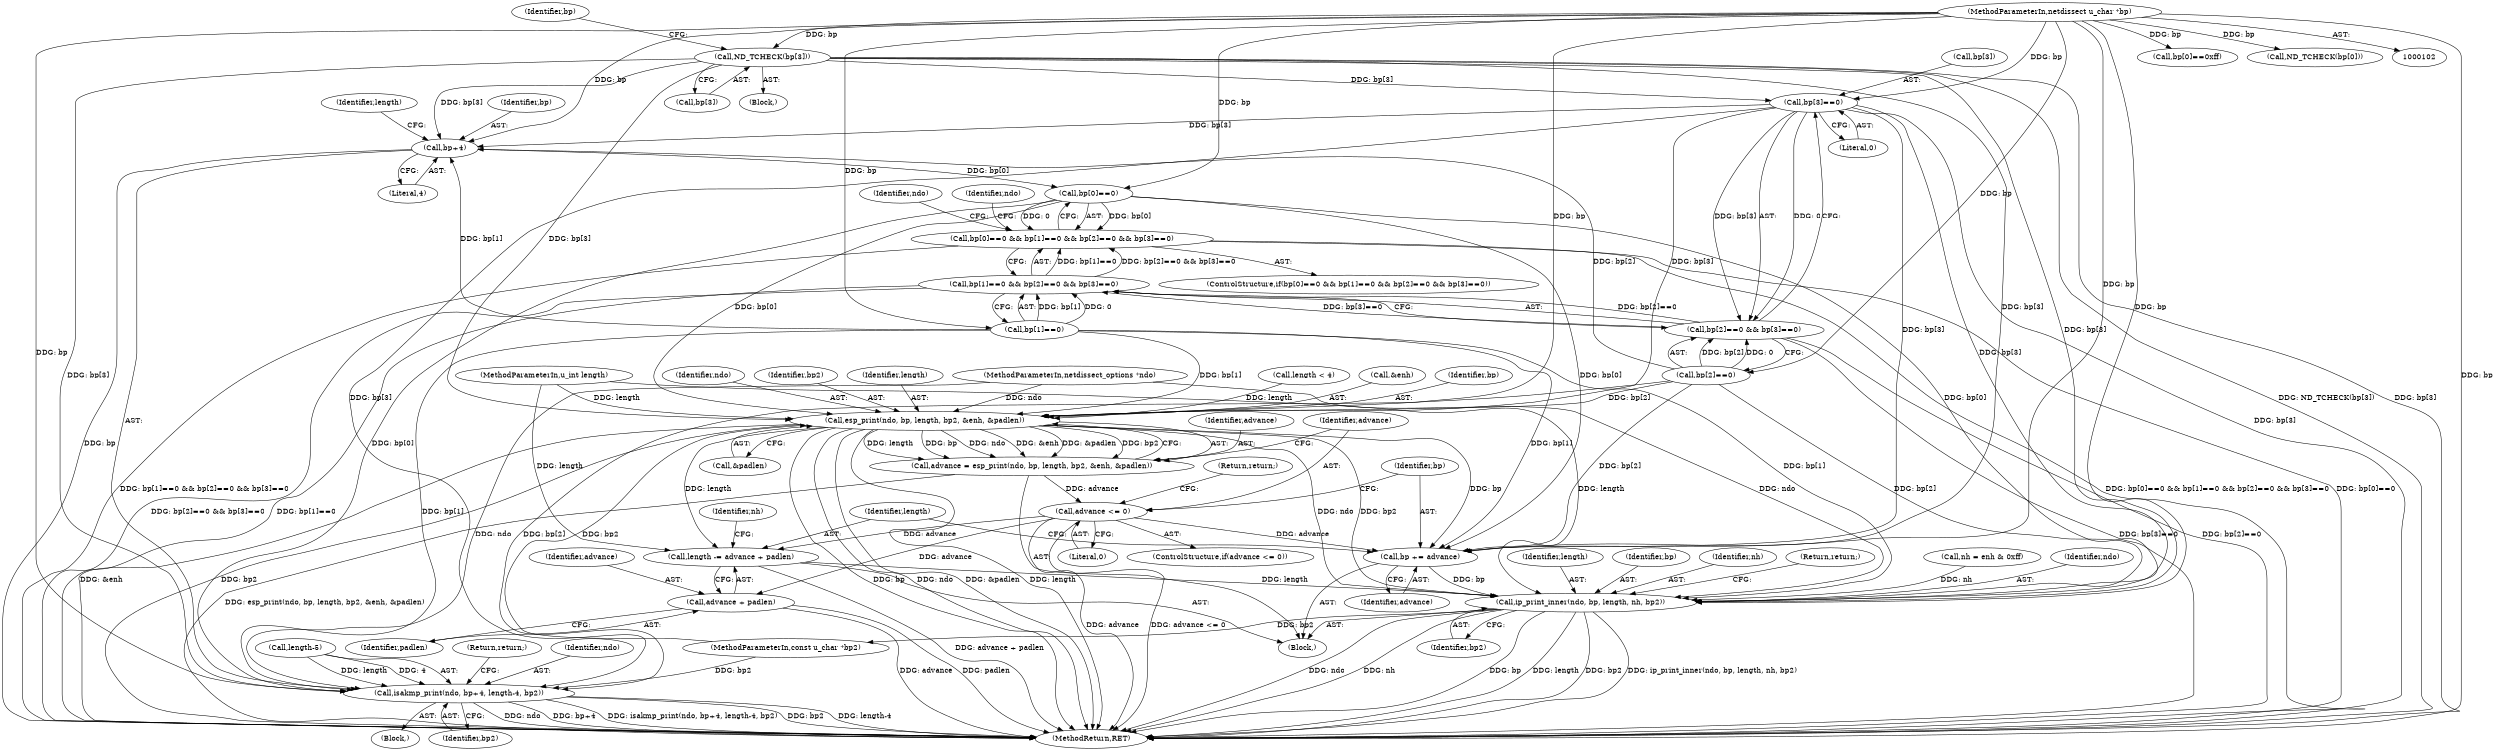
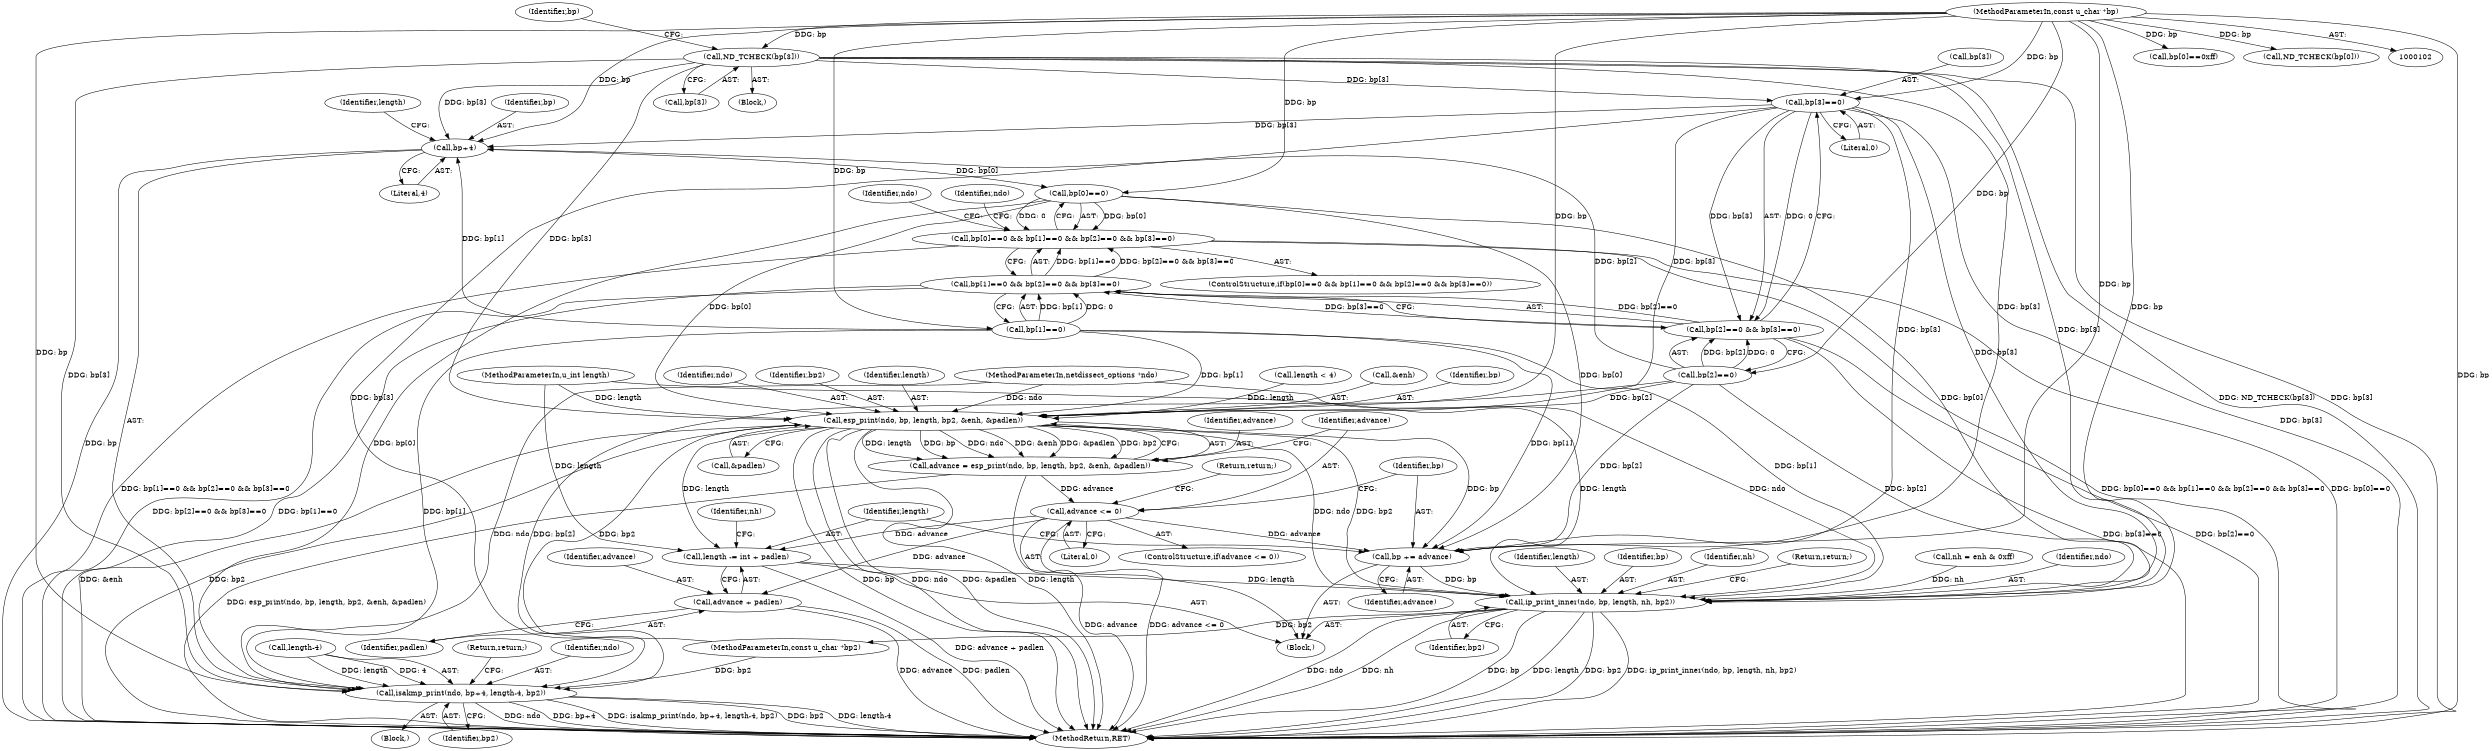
(2050, 12) -> (2046, 12)
(731, 557) -> (736, 557)
(296, 648) -> (296, 648)
